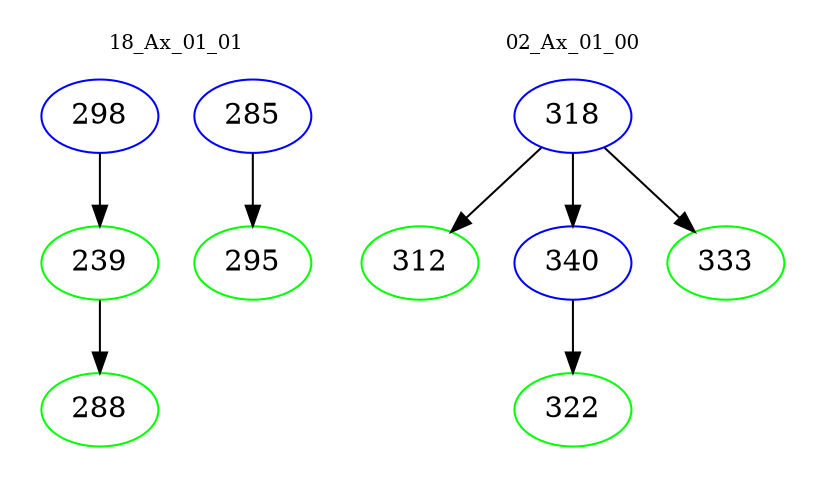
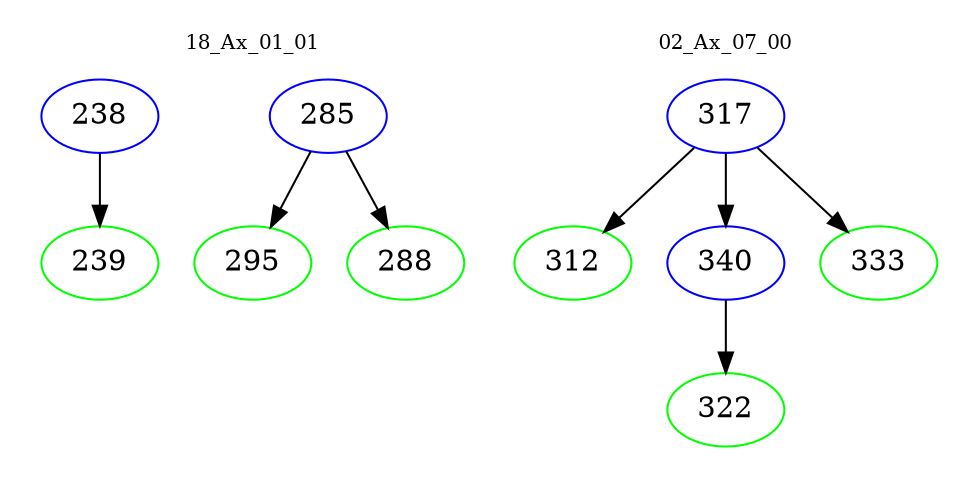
(573, 44) -> (726, 44)
(100, 116) -> (100, 116)
(573, 116) -> (726, 116)
(100, 326) -> (362, 180)
